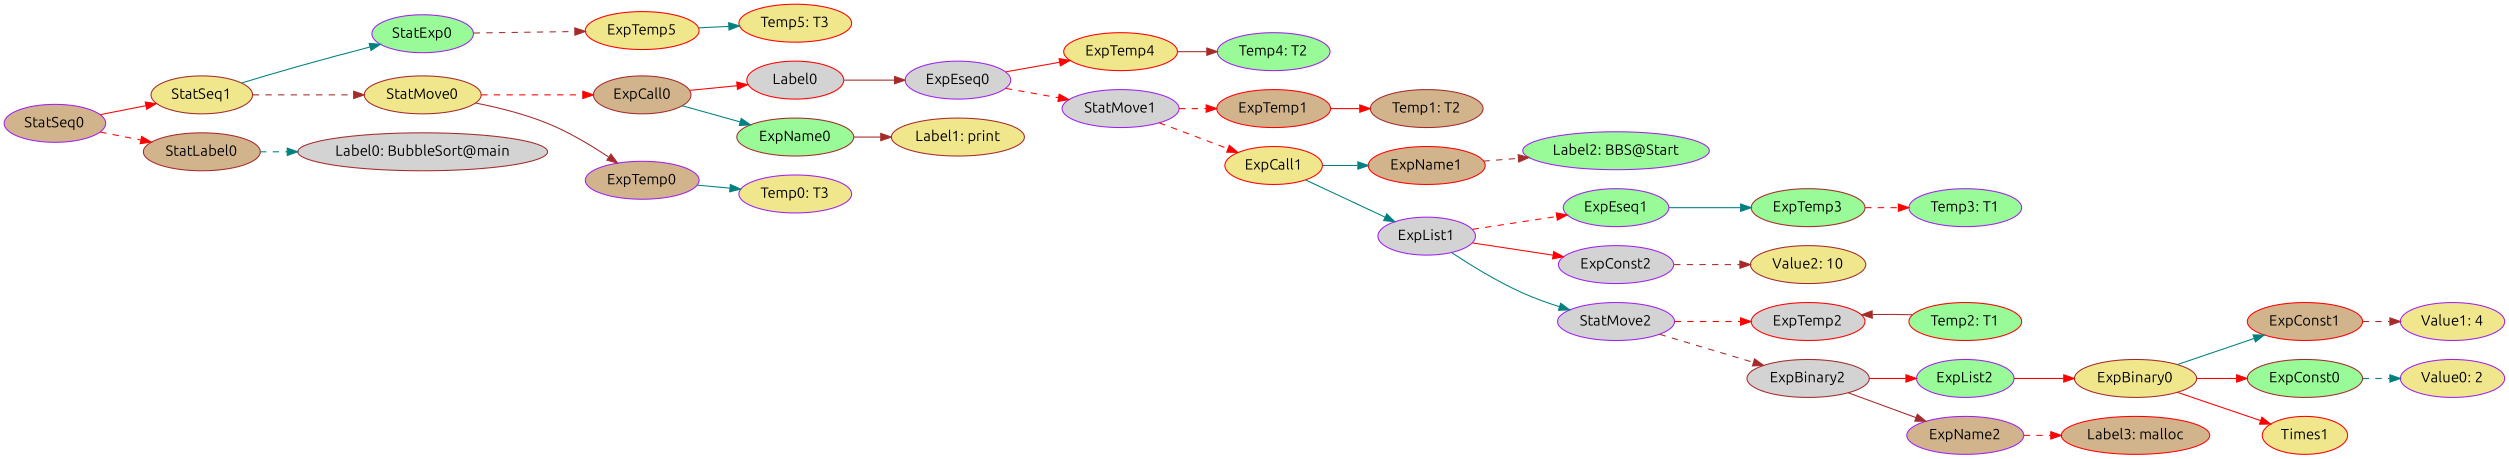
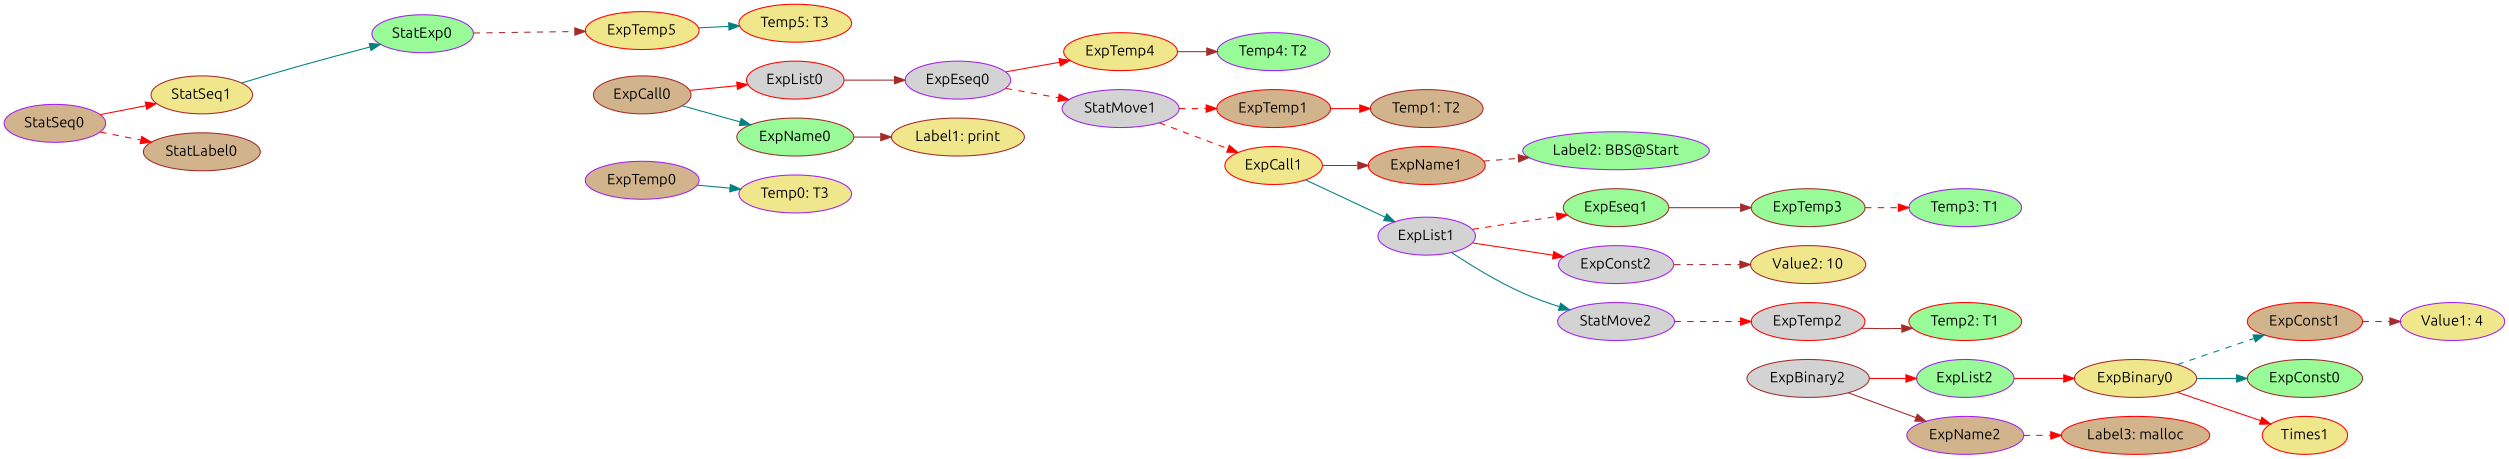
(795, 80) -> (795, 80)
(423, 95) -> none
(423, 152) -> none
(1340, 166) -> (1340, 166)
(1616, 208) -> (1616, 208)
(1705, 208) -> (1705, 208)
(1892, 314) -> (1882, 329)
(1707, 348) -> none
(2216, 351) -> (2216, 351)
(2216, 378) -> (2216, 378)
(2453, 378) -> none
